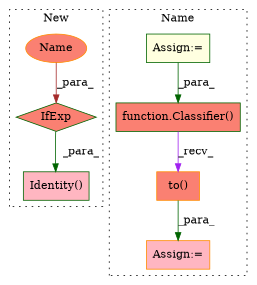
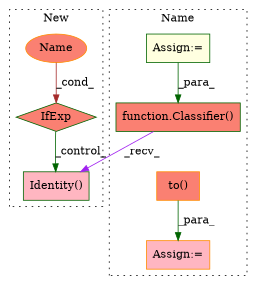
(75, 83) -> (75, 83)
(178, 148) -> (121, 150)
(81, 152) -> (81, 152)
